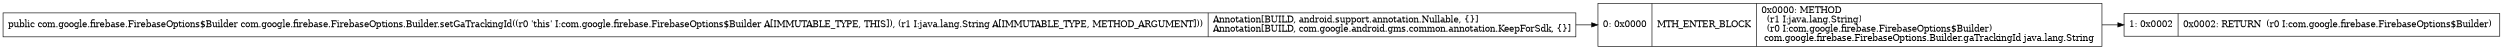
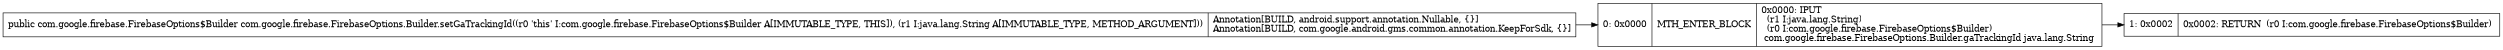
(1804, 11) -> (1794, 11)
